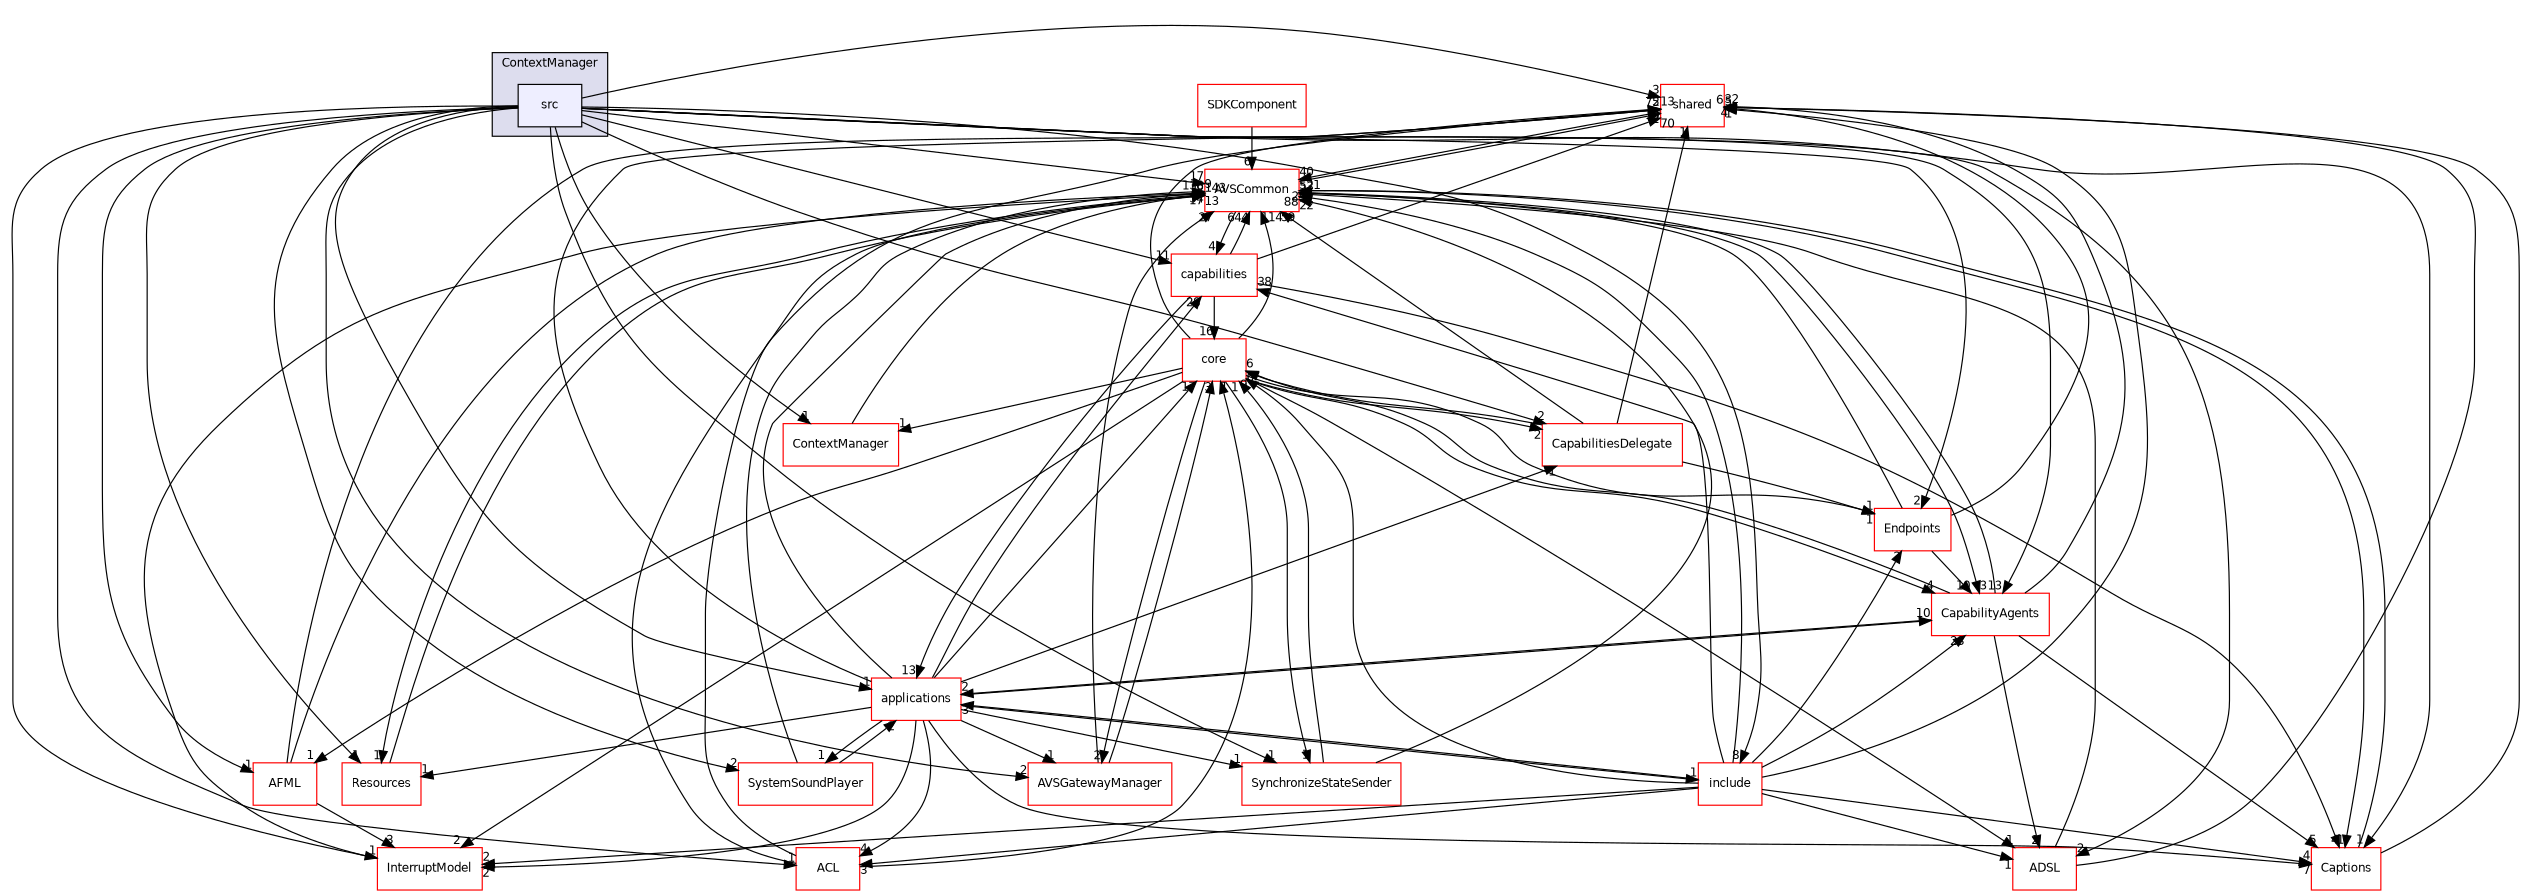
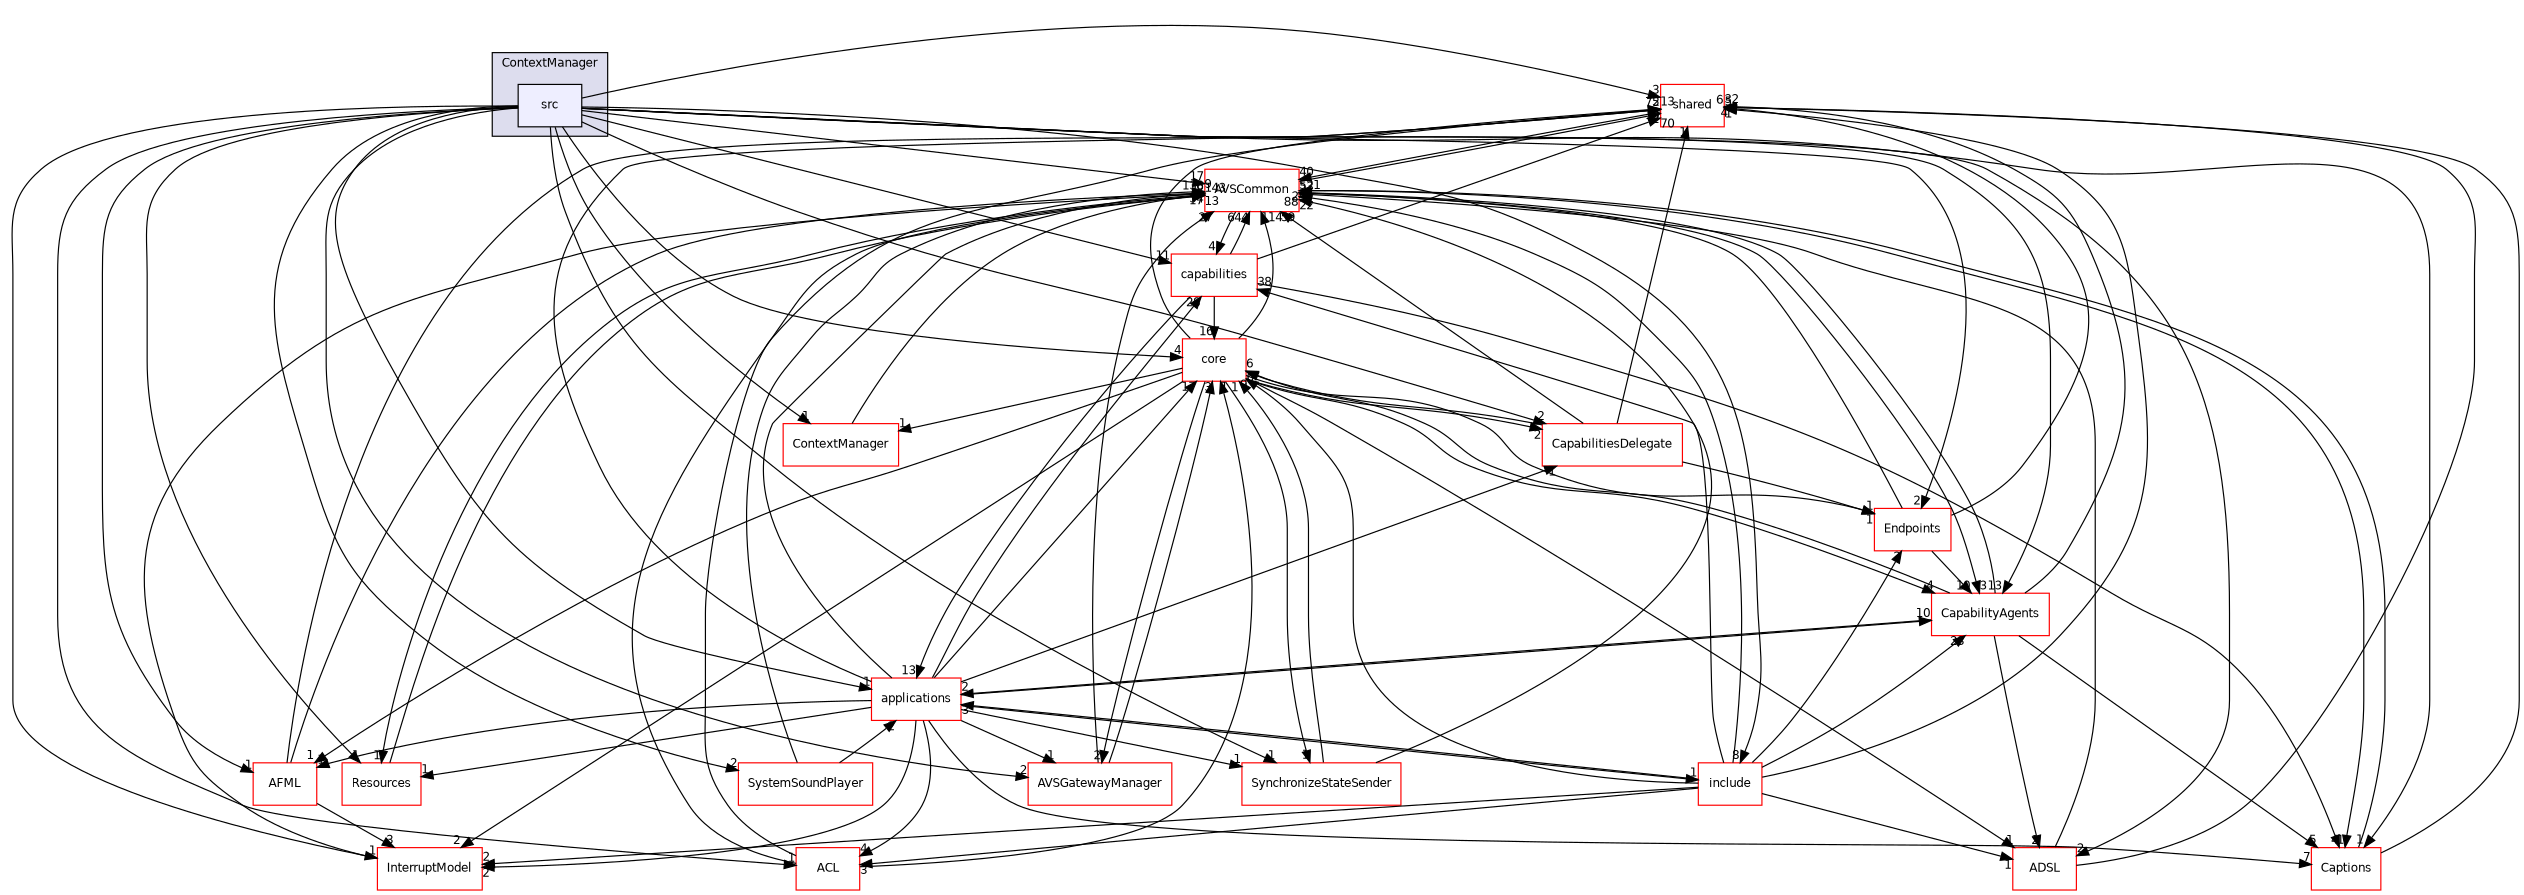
(1252, 106) -> none
none -> (813, 320)
(859, 737) -> (598, 717)
(2017, 824) -> none
